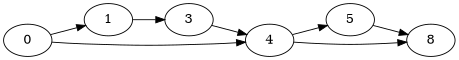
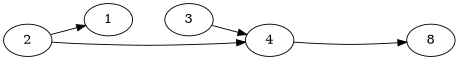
(144, 20) -> none
(350, 20) -> none
(28, 40) -> (28, 40)
